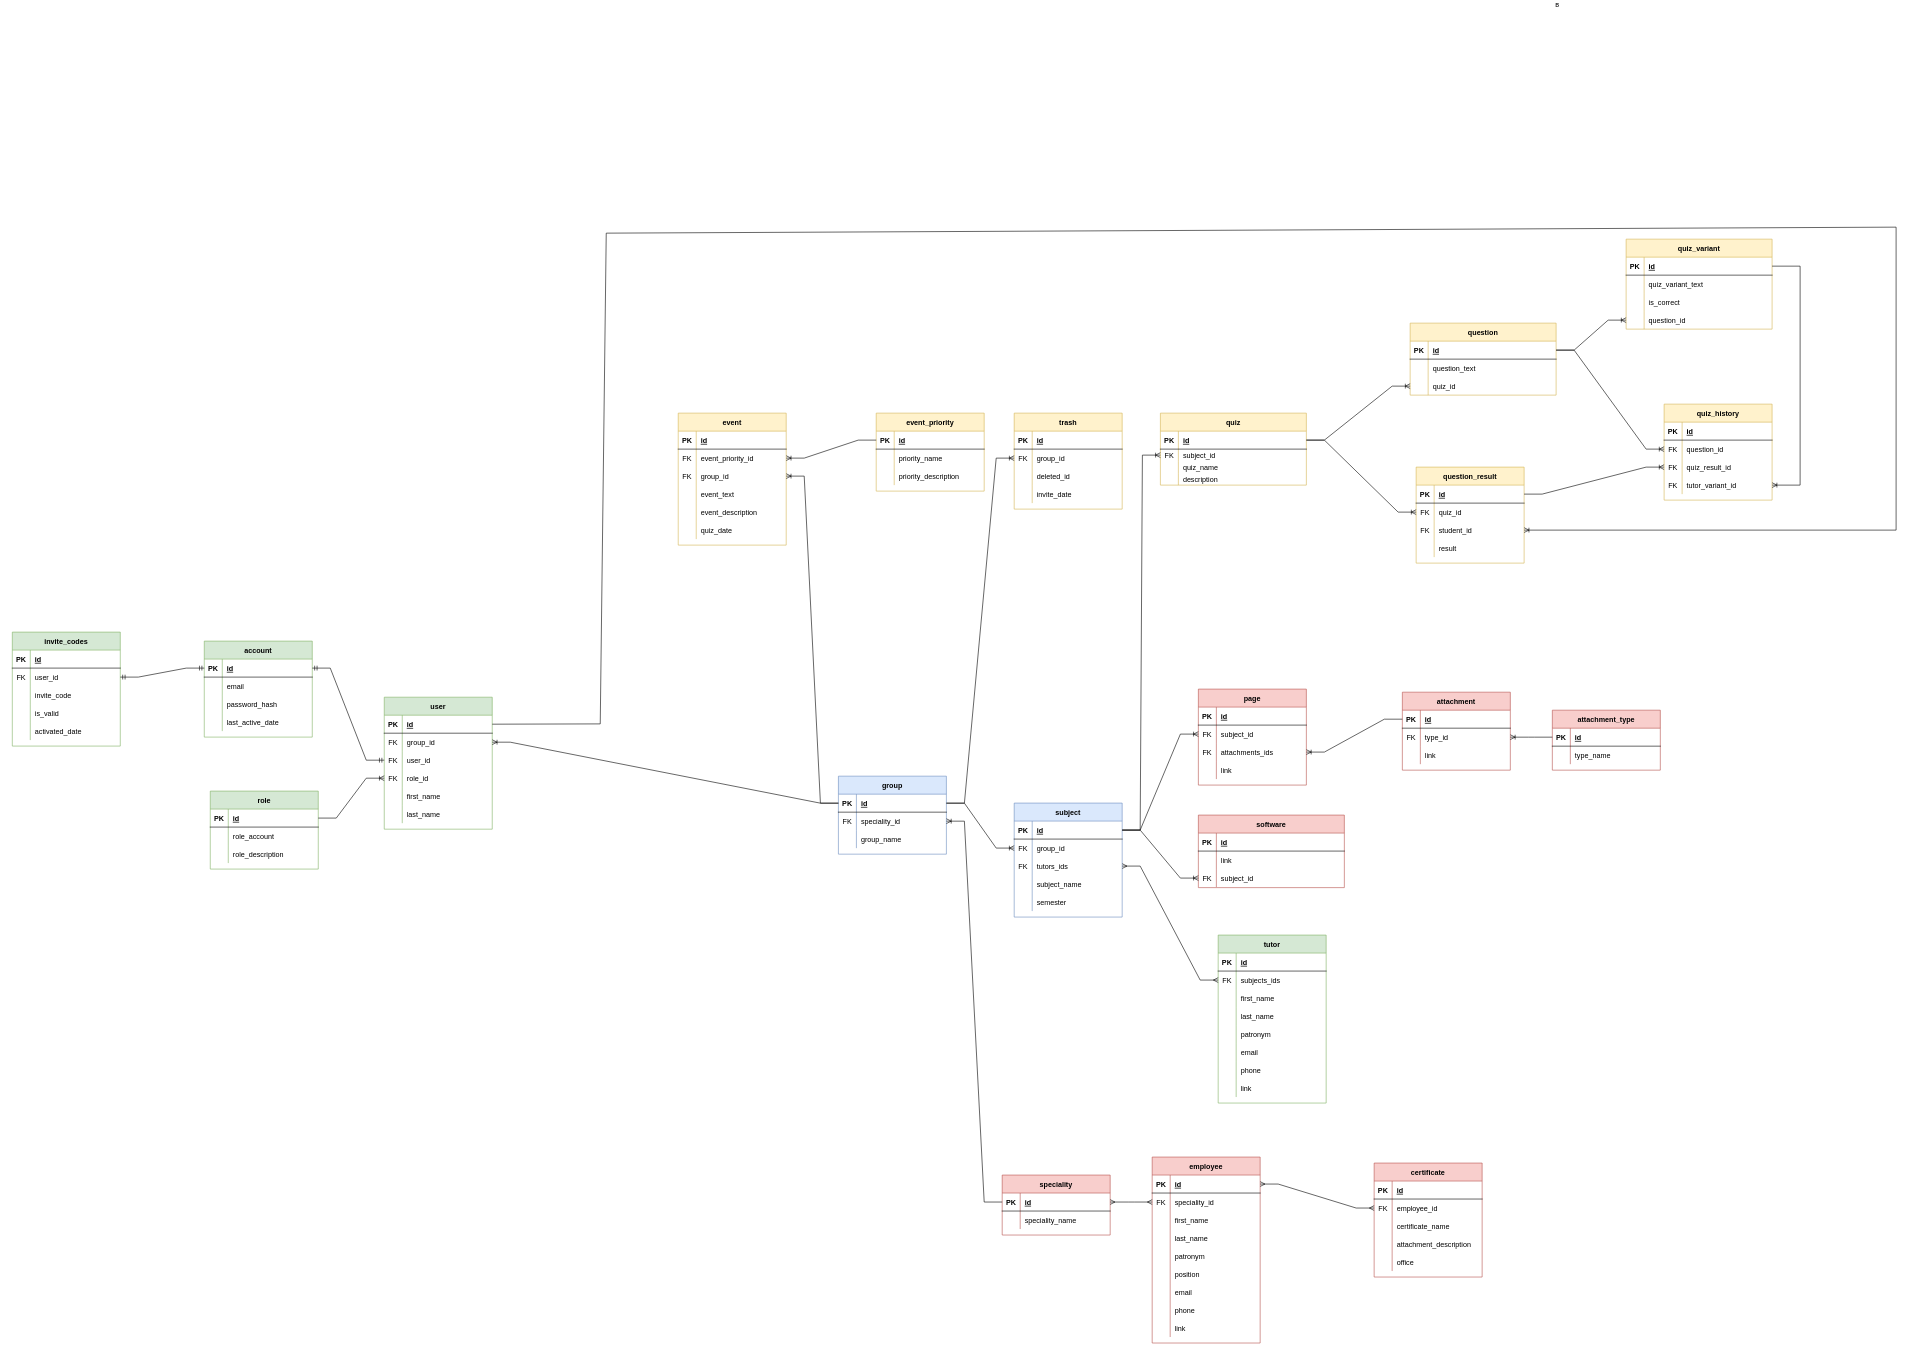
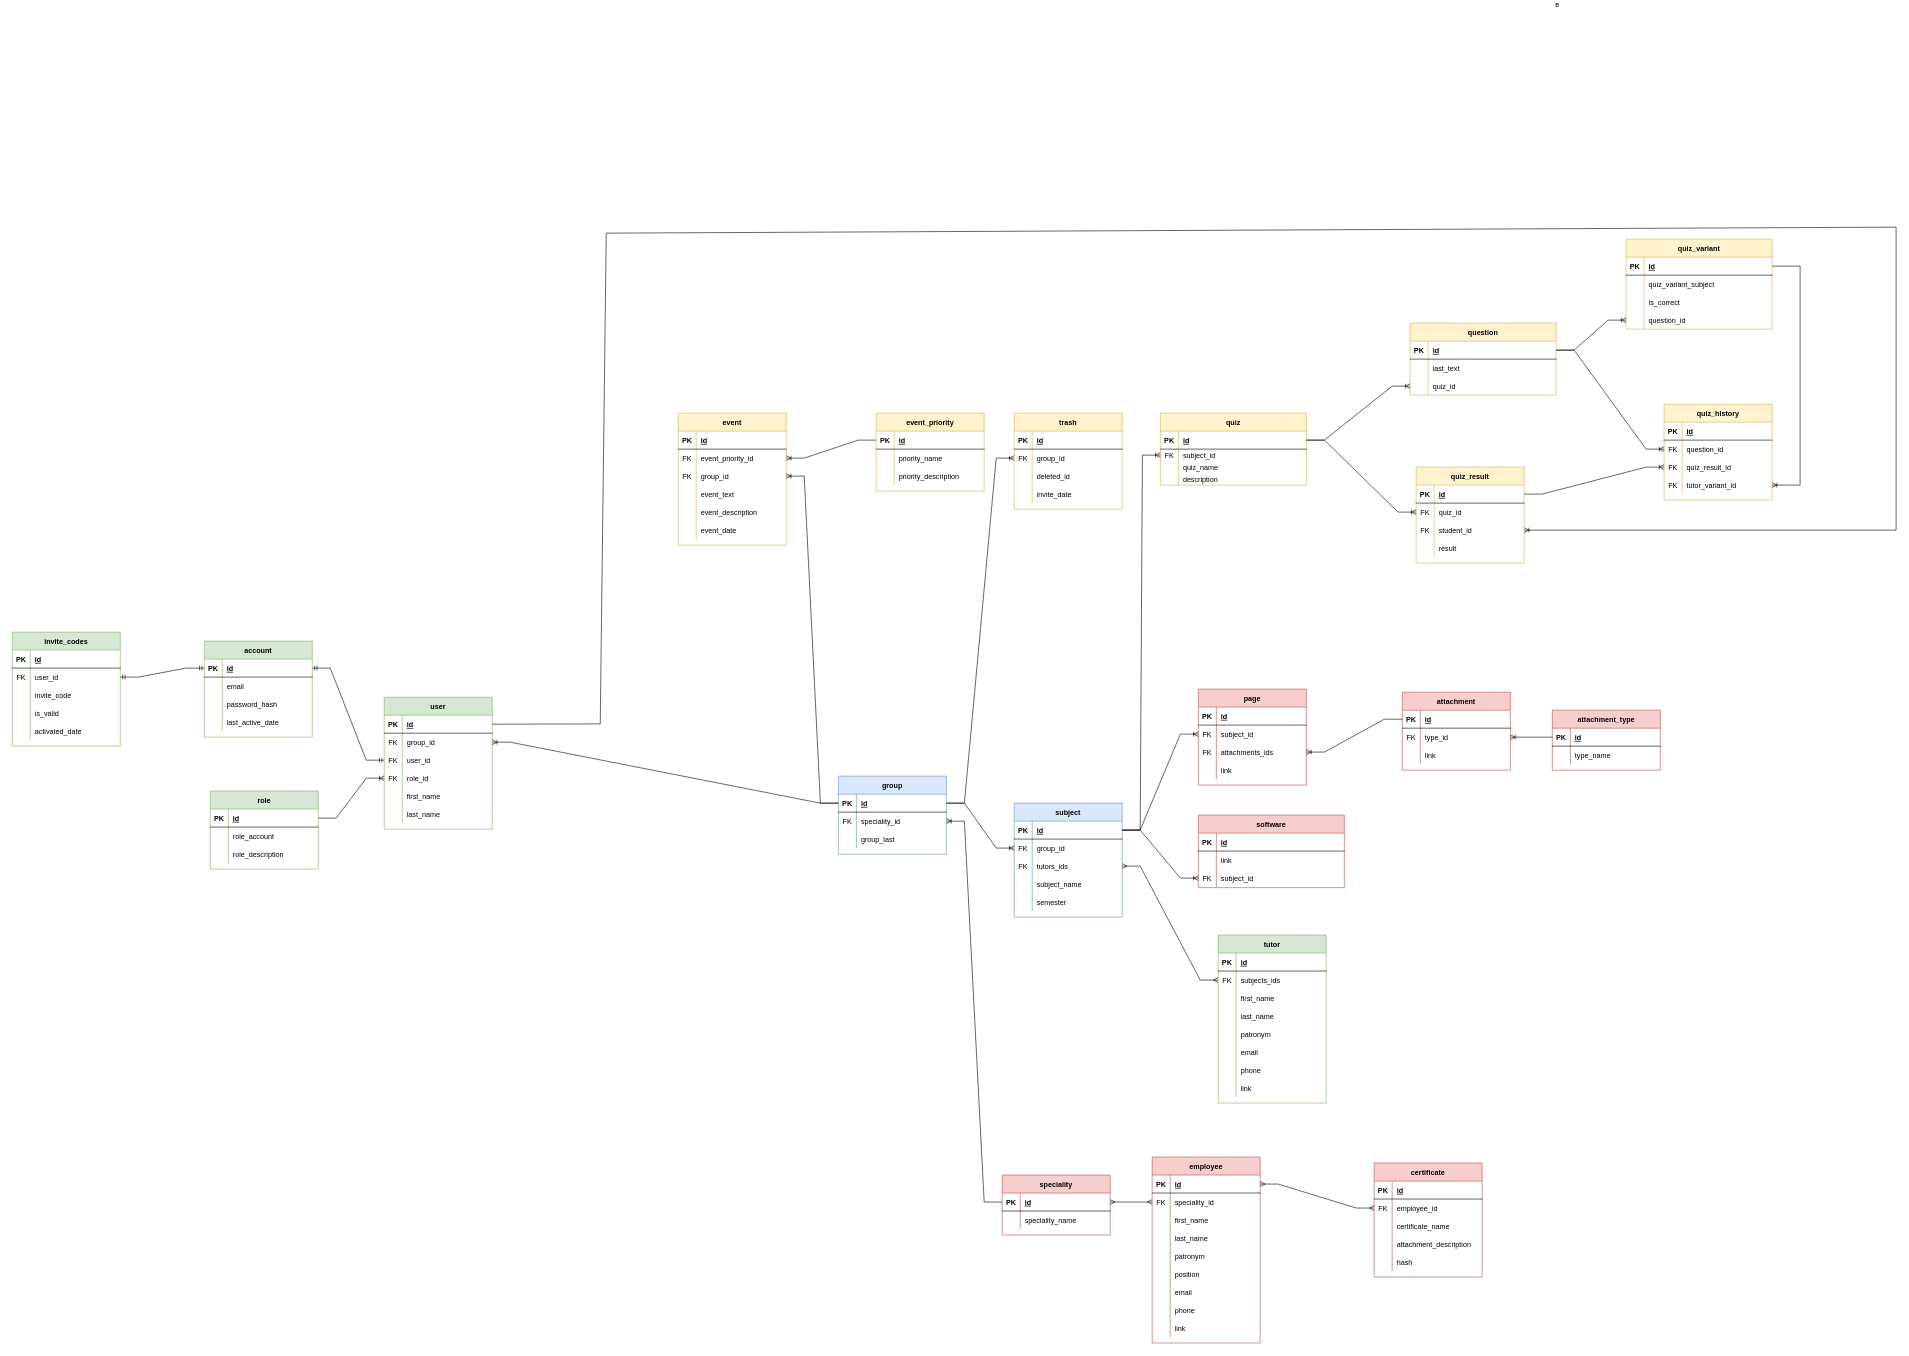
(1681, 284) -> (1687, 284)
(1458, 368) -> (1450, 368)
(1470, 476) -> (1470, 476)
(718, 530) -> (721, 530)
(881, 839) -> (880, 839)
(1408, 1262) -> (1405, 1262)
